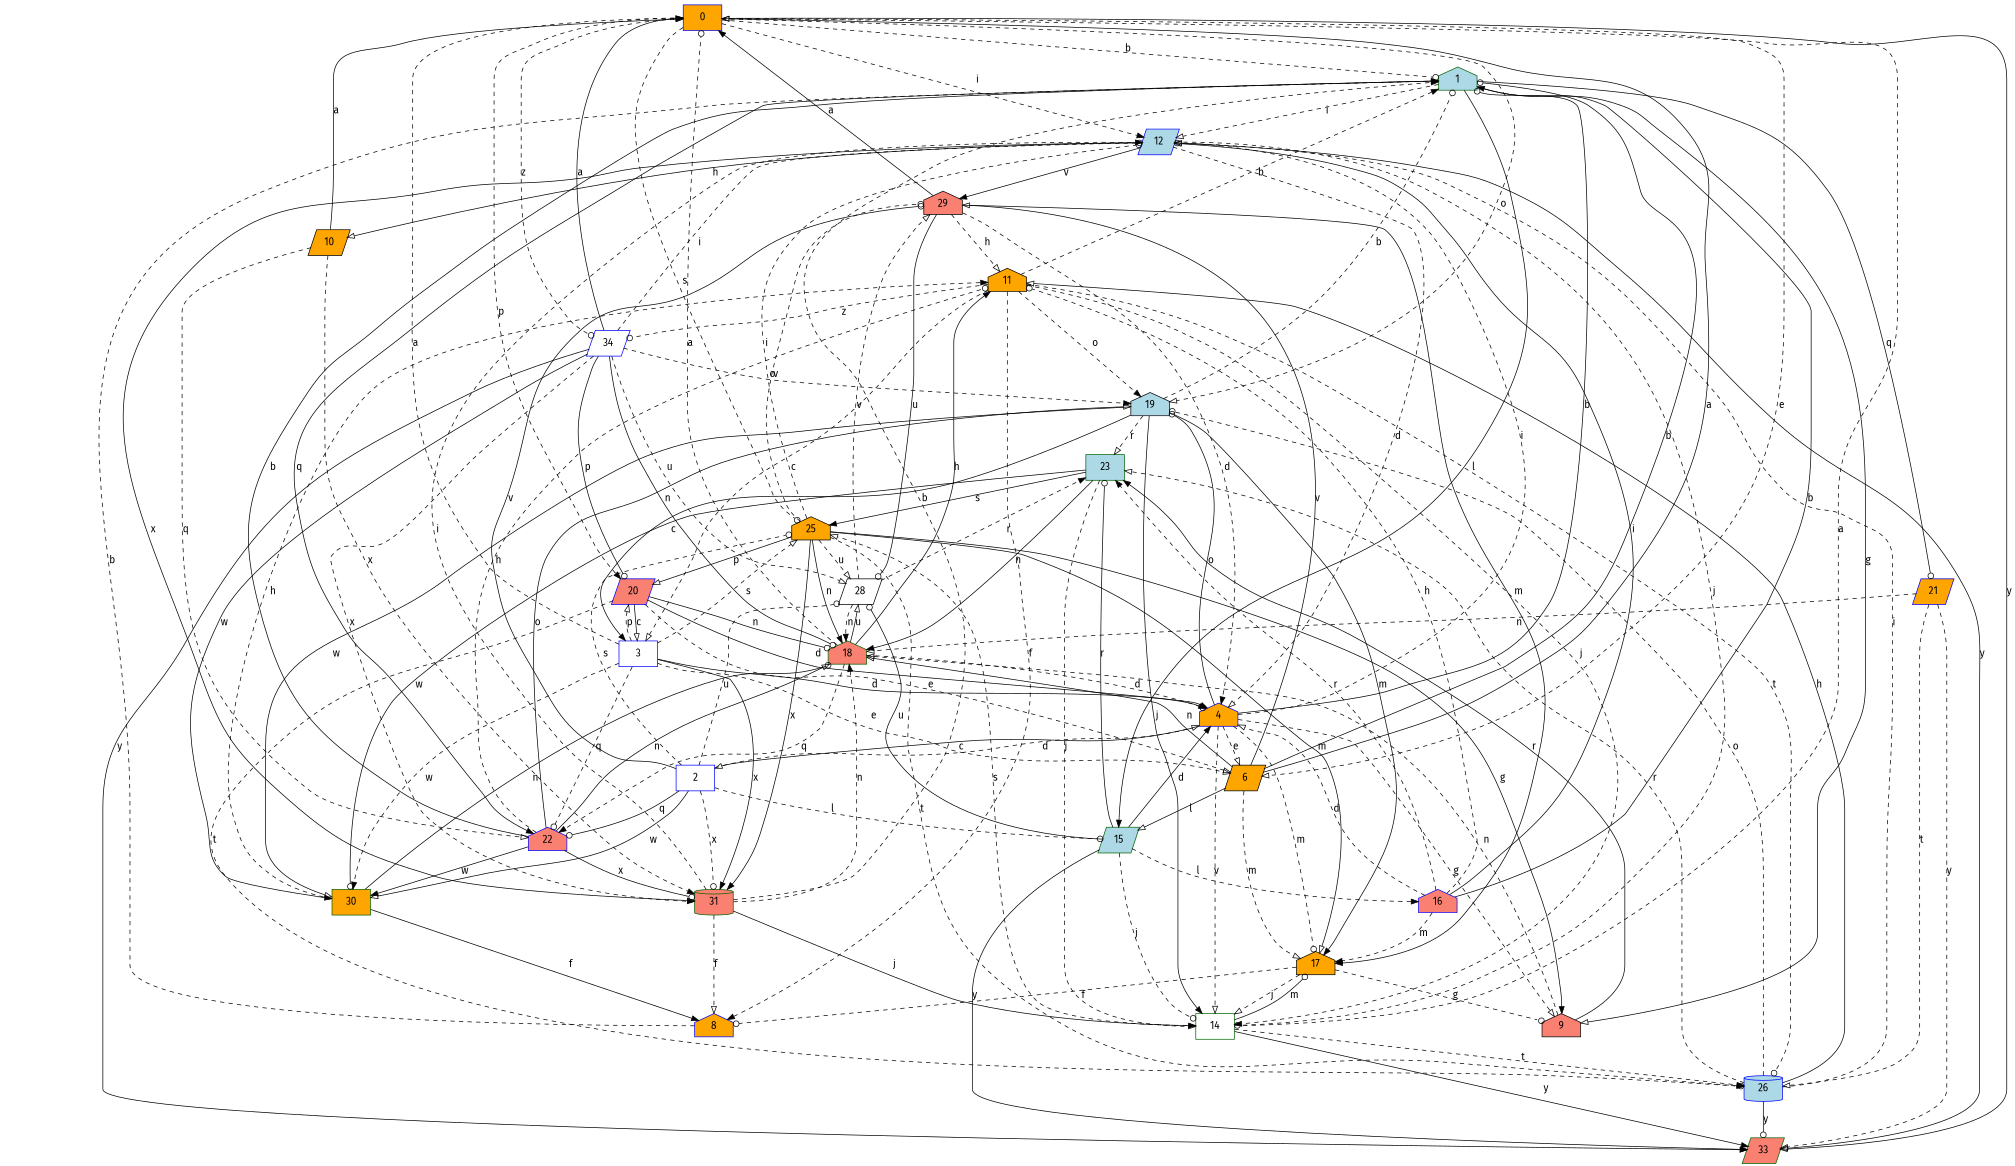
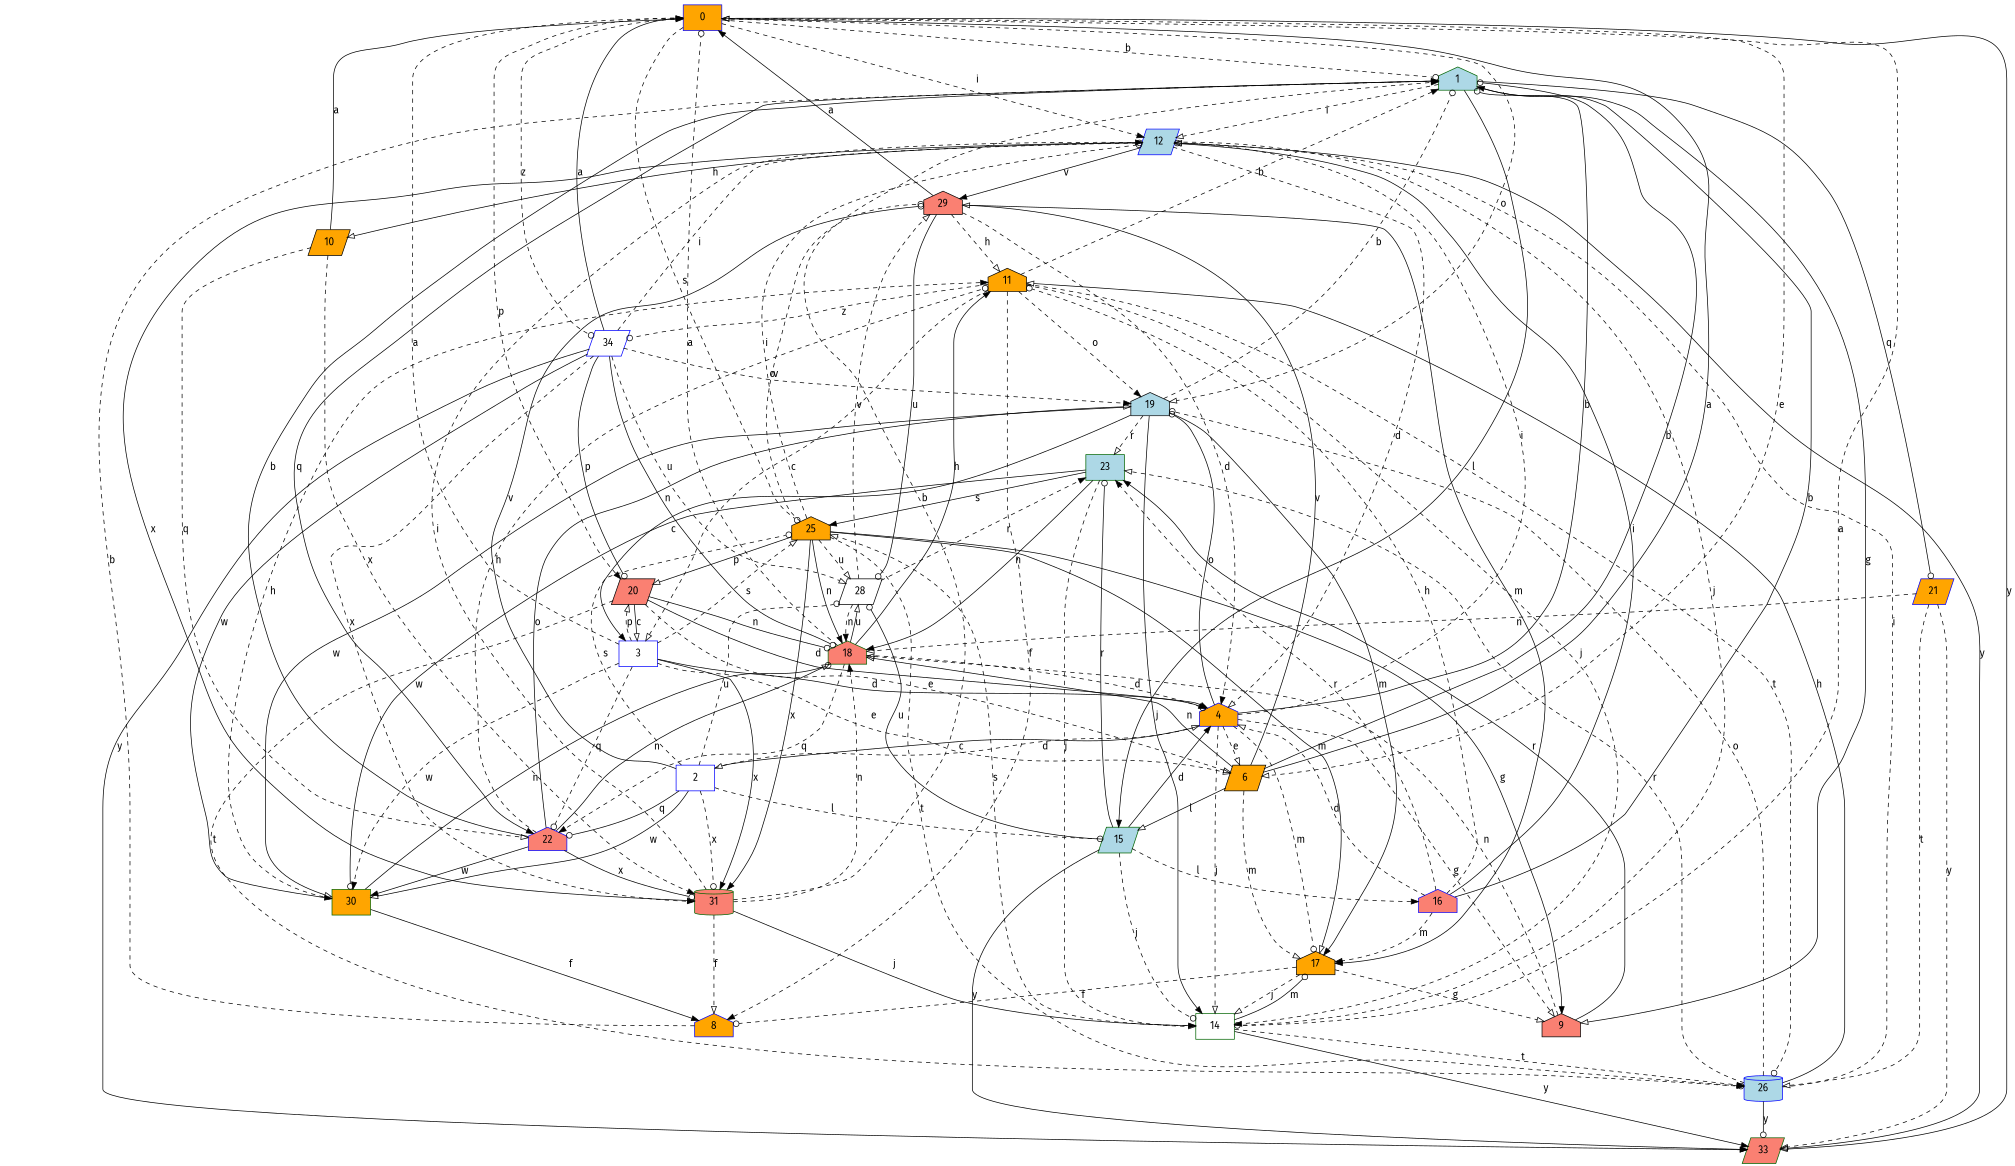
(633, 592) -> (633, 592)
(1216, 871) -> (1216, 871)
(1426, 992) -> (1426, 992)
